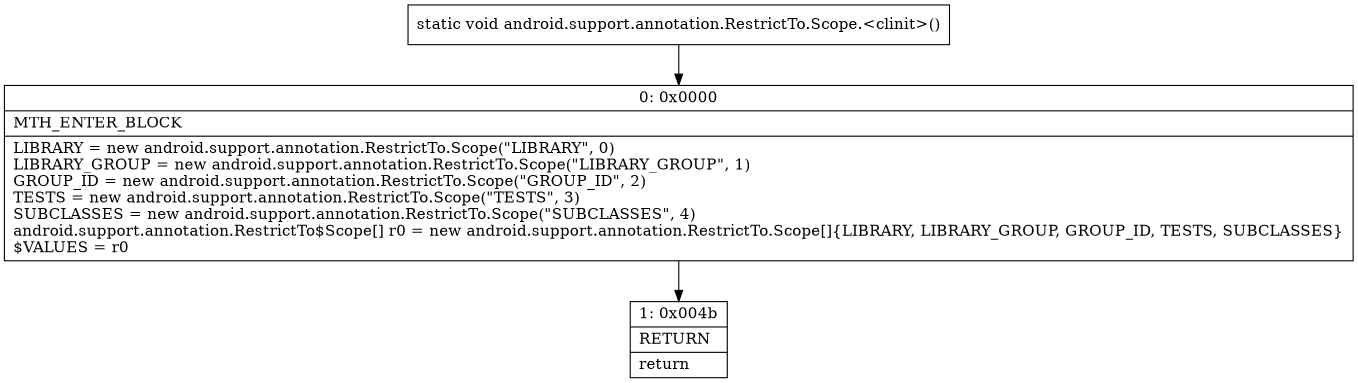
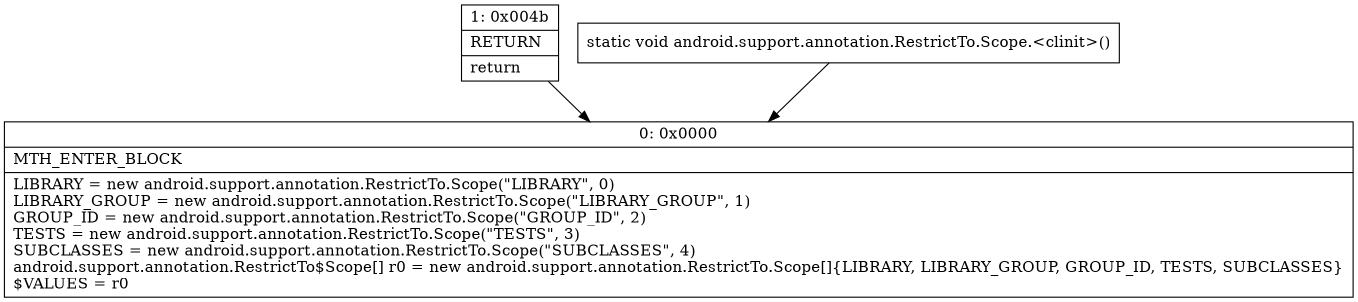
(679, 276) -> (565, 98)
